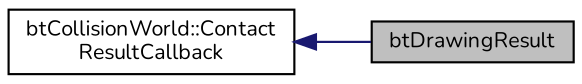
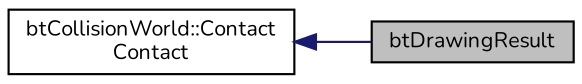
(151, 42) -> (151, 42)
